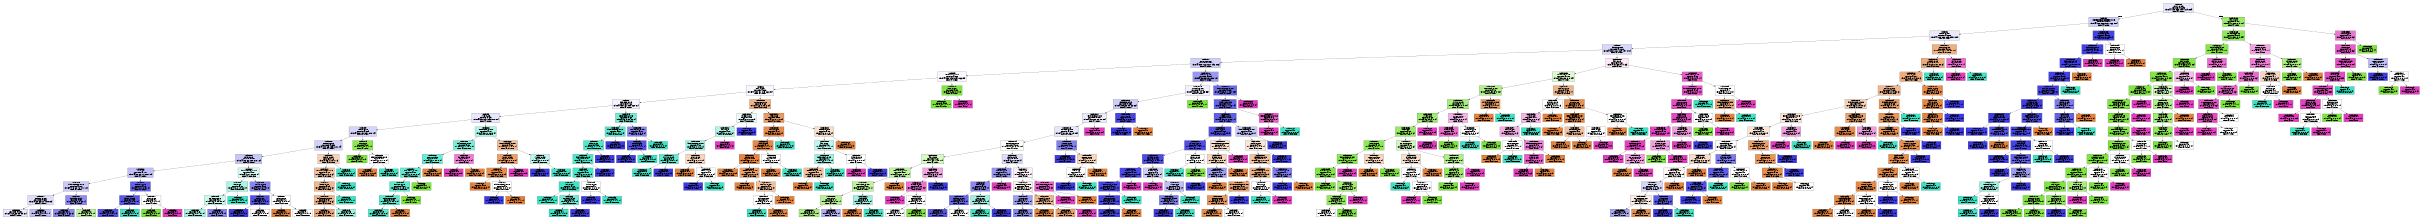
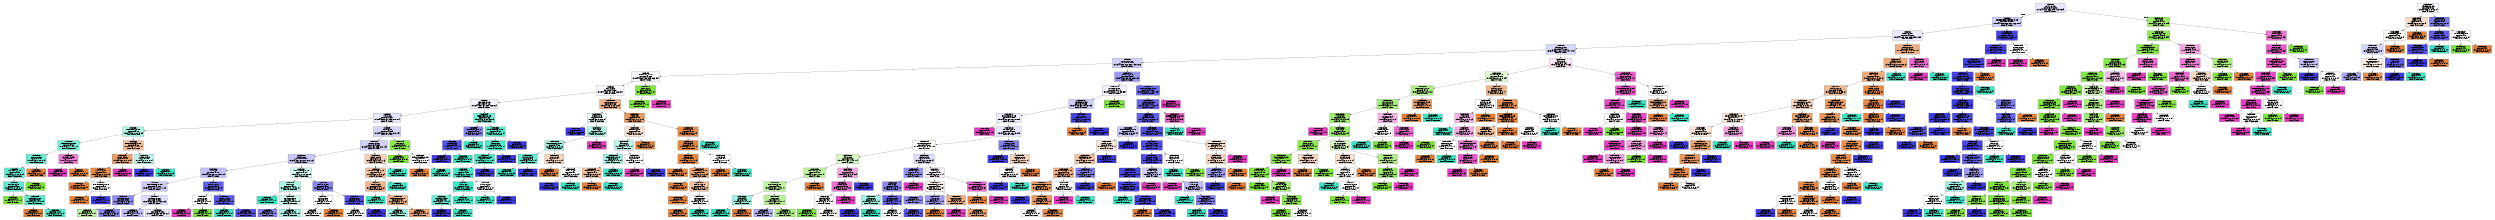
(1743, 138) -> (1690, 139)
(1023, 206) -> (924, 193)
